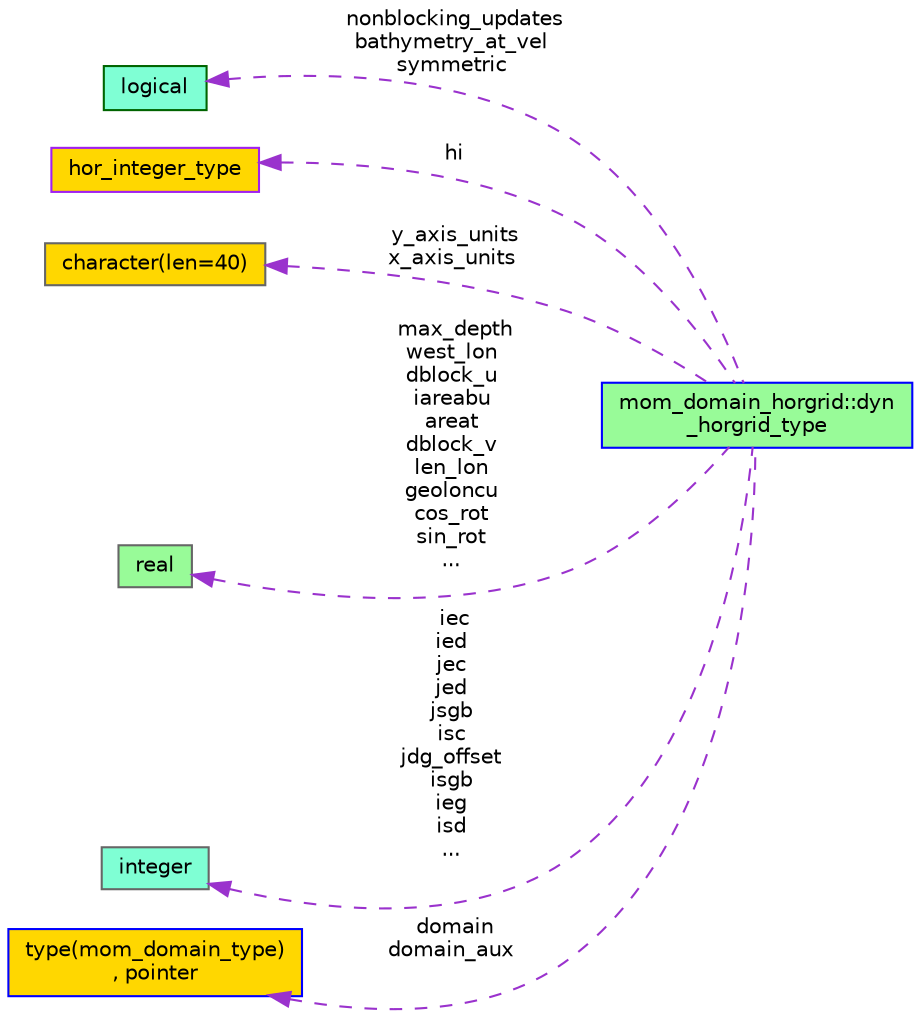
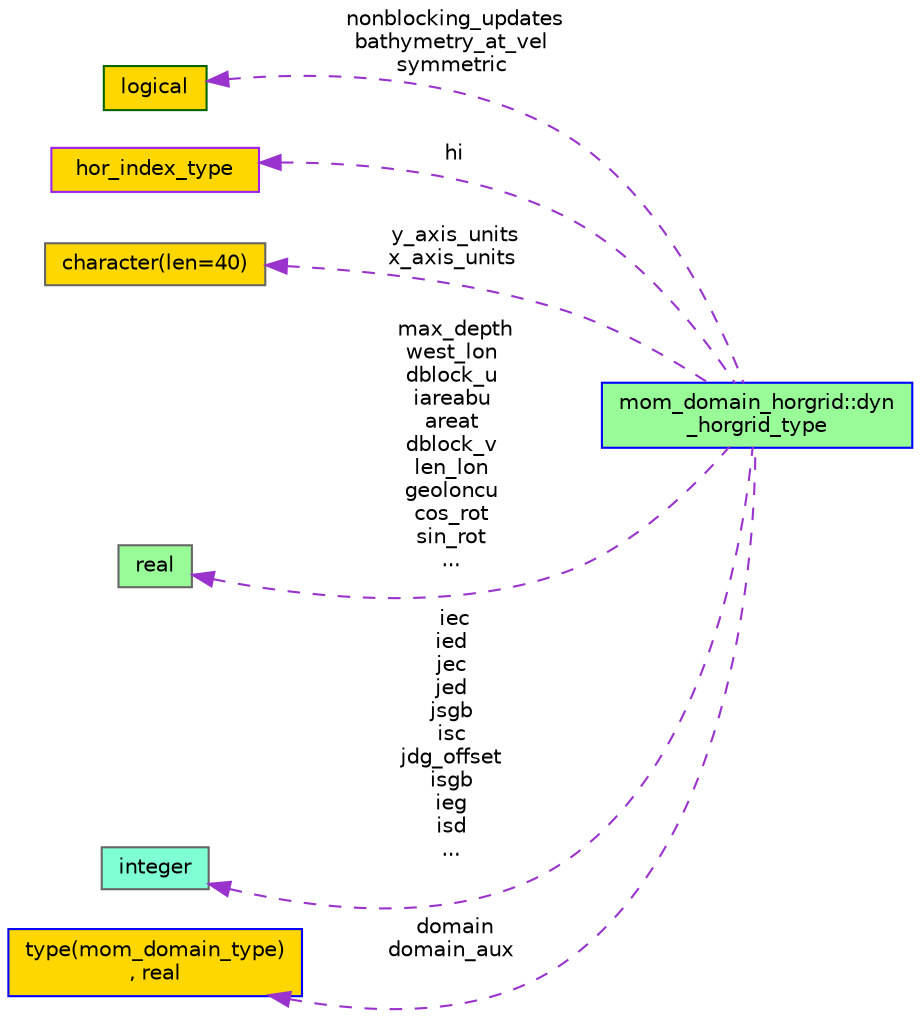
(155, 88) -> (155, 88)
(155, 170) -> (155, 170)
(155, 963) -> (155, 963)
